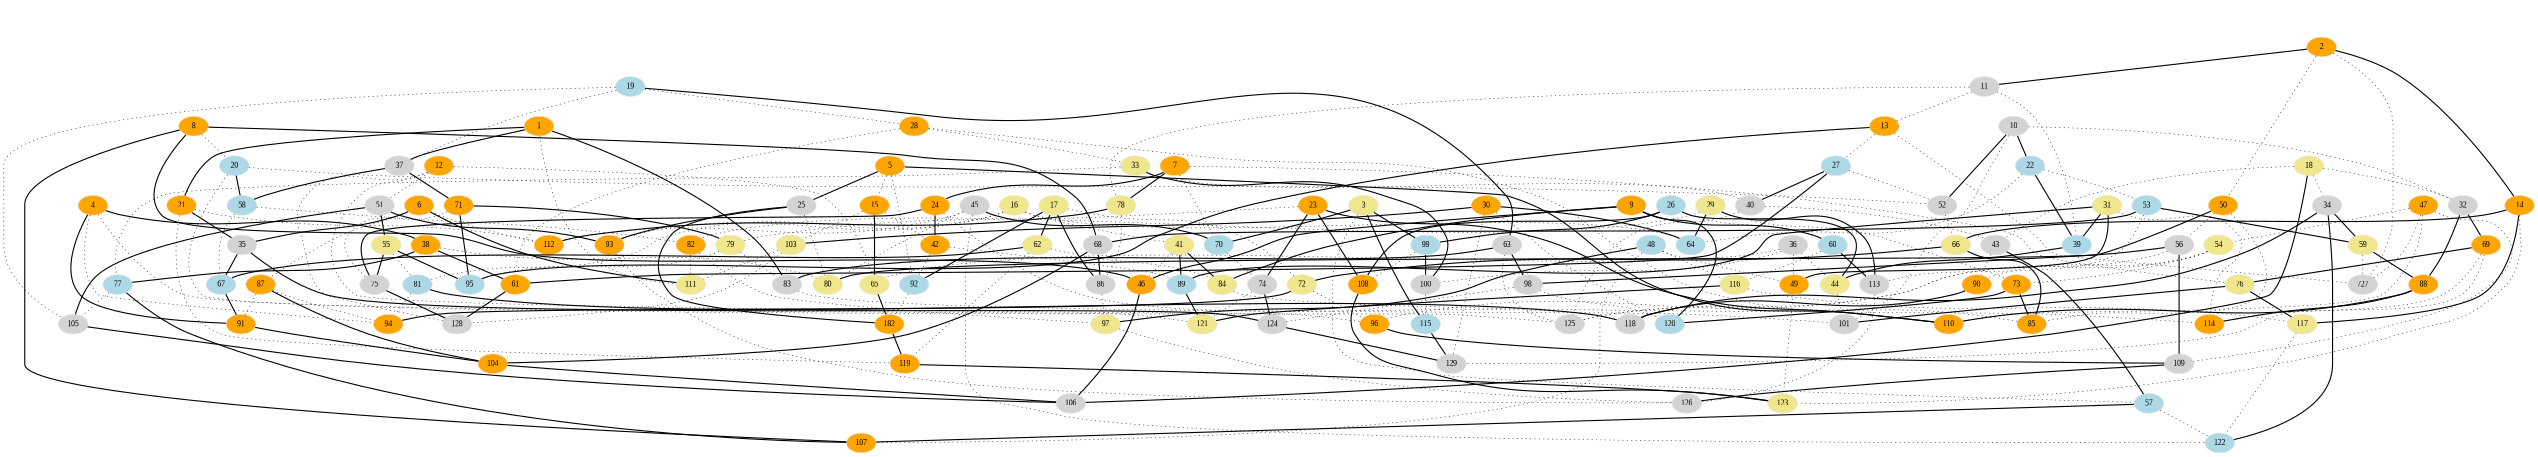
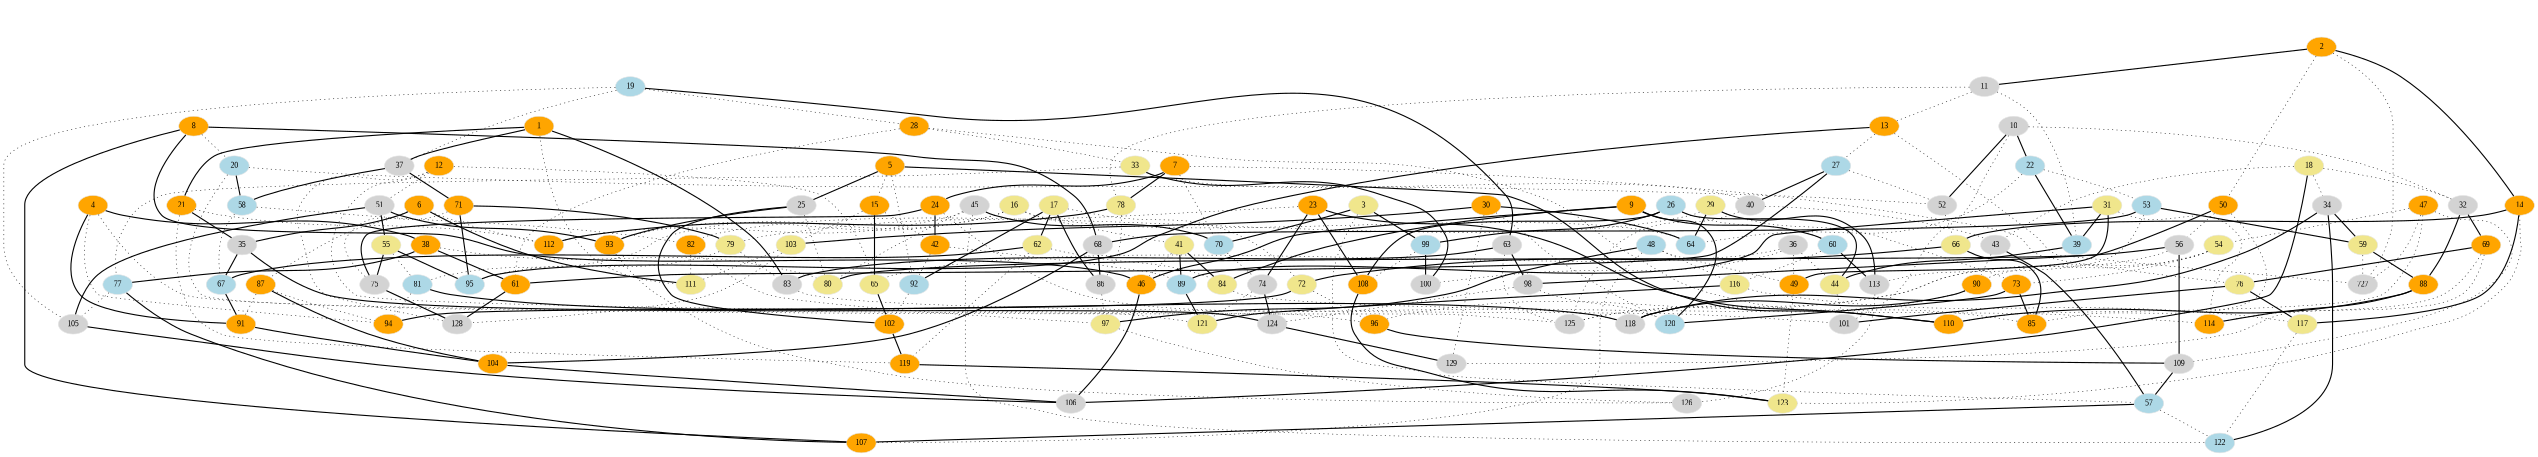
(889, 324) -> (889, 324)
(1426, 324) -> none
(1932, 379) -> (2162, 386)
